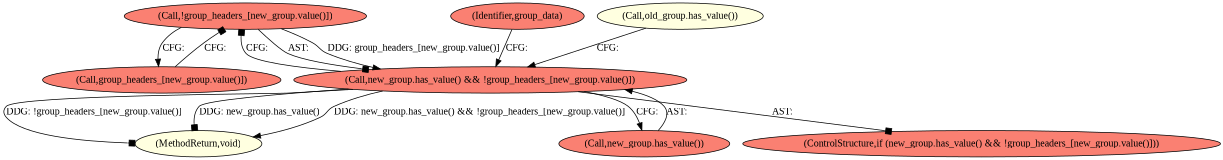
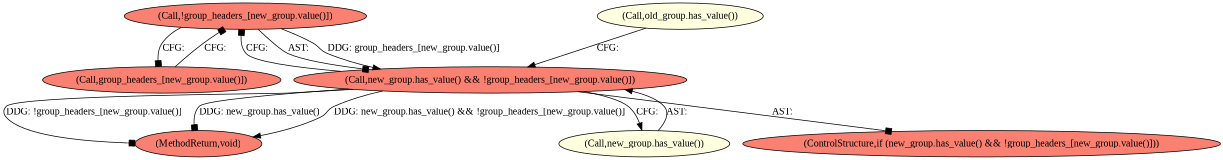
(517, 16) -> none
(165, 40) -> (165, 40)
(198, 144) -> (198, 144)
(644, 144) -> (644, 144)
